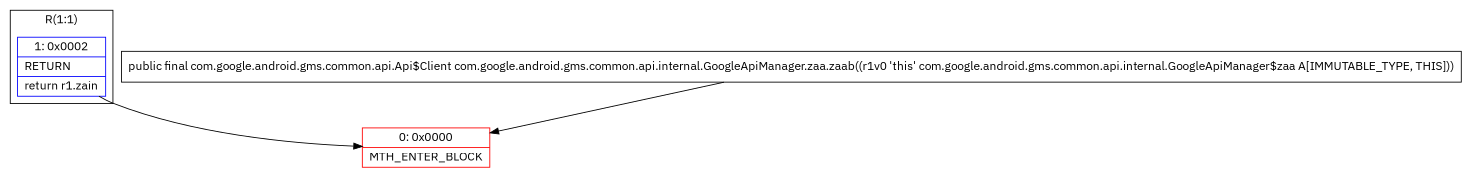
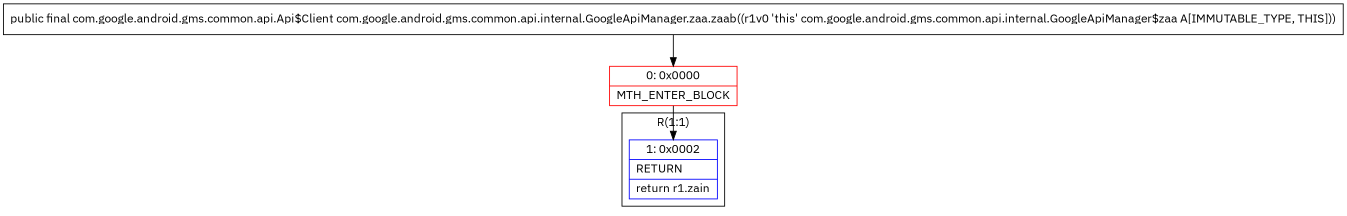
(224, 133) -> (673, 118)
